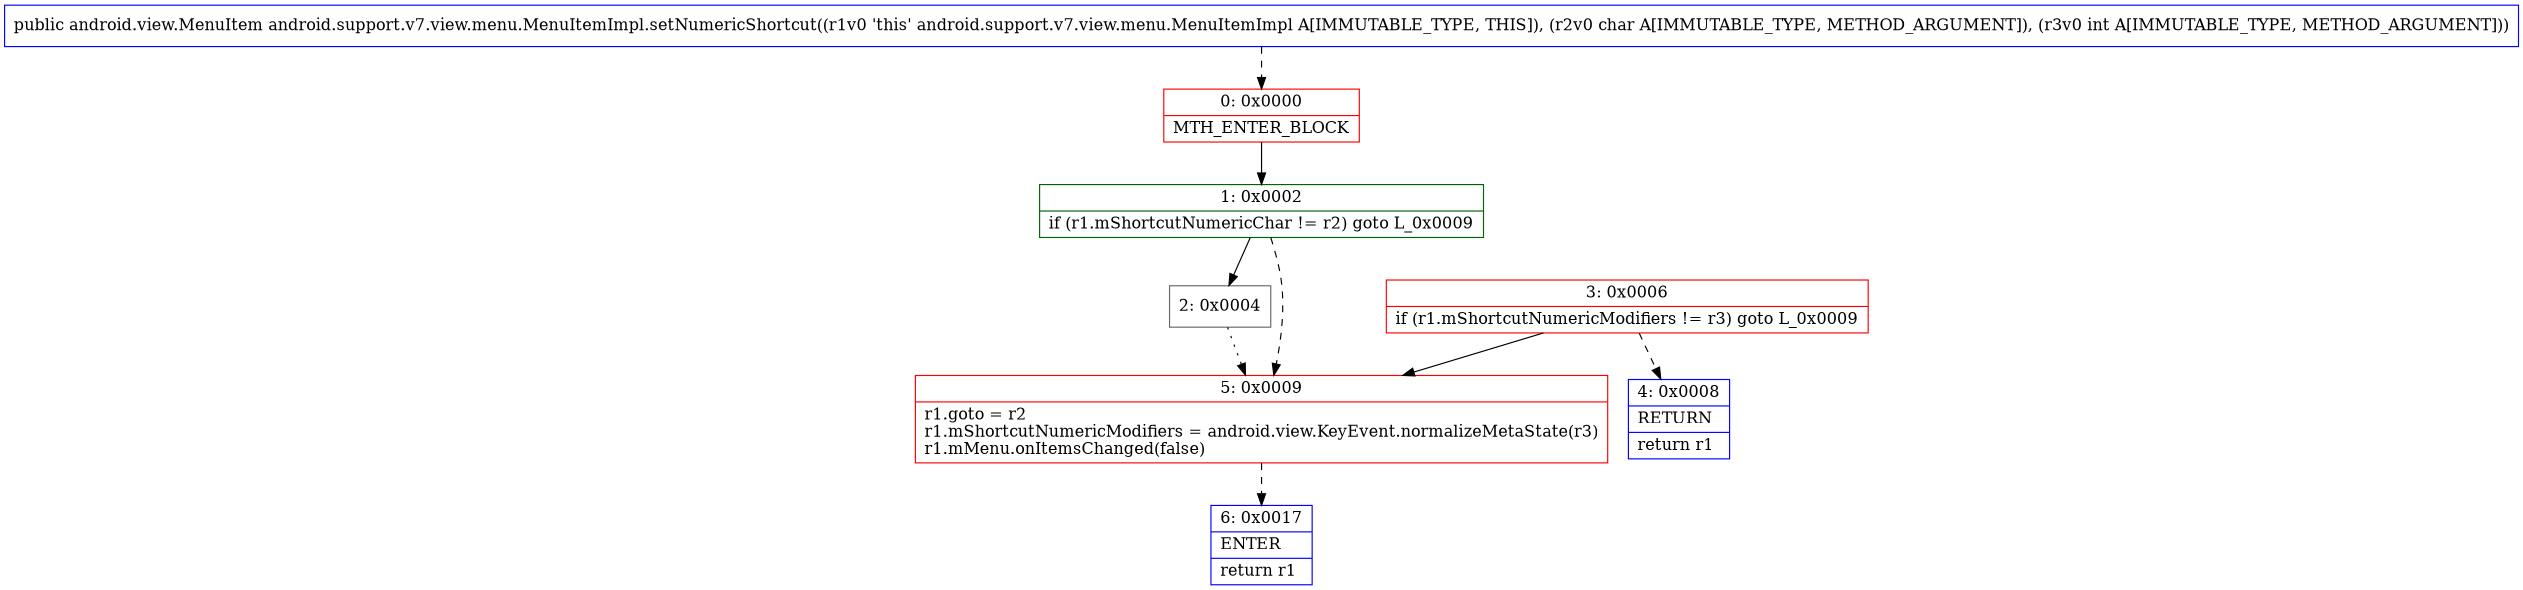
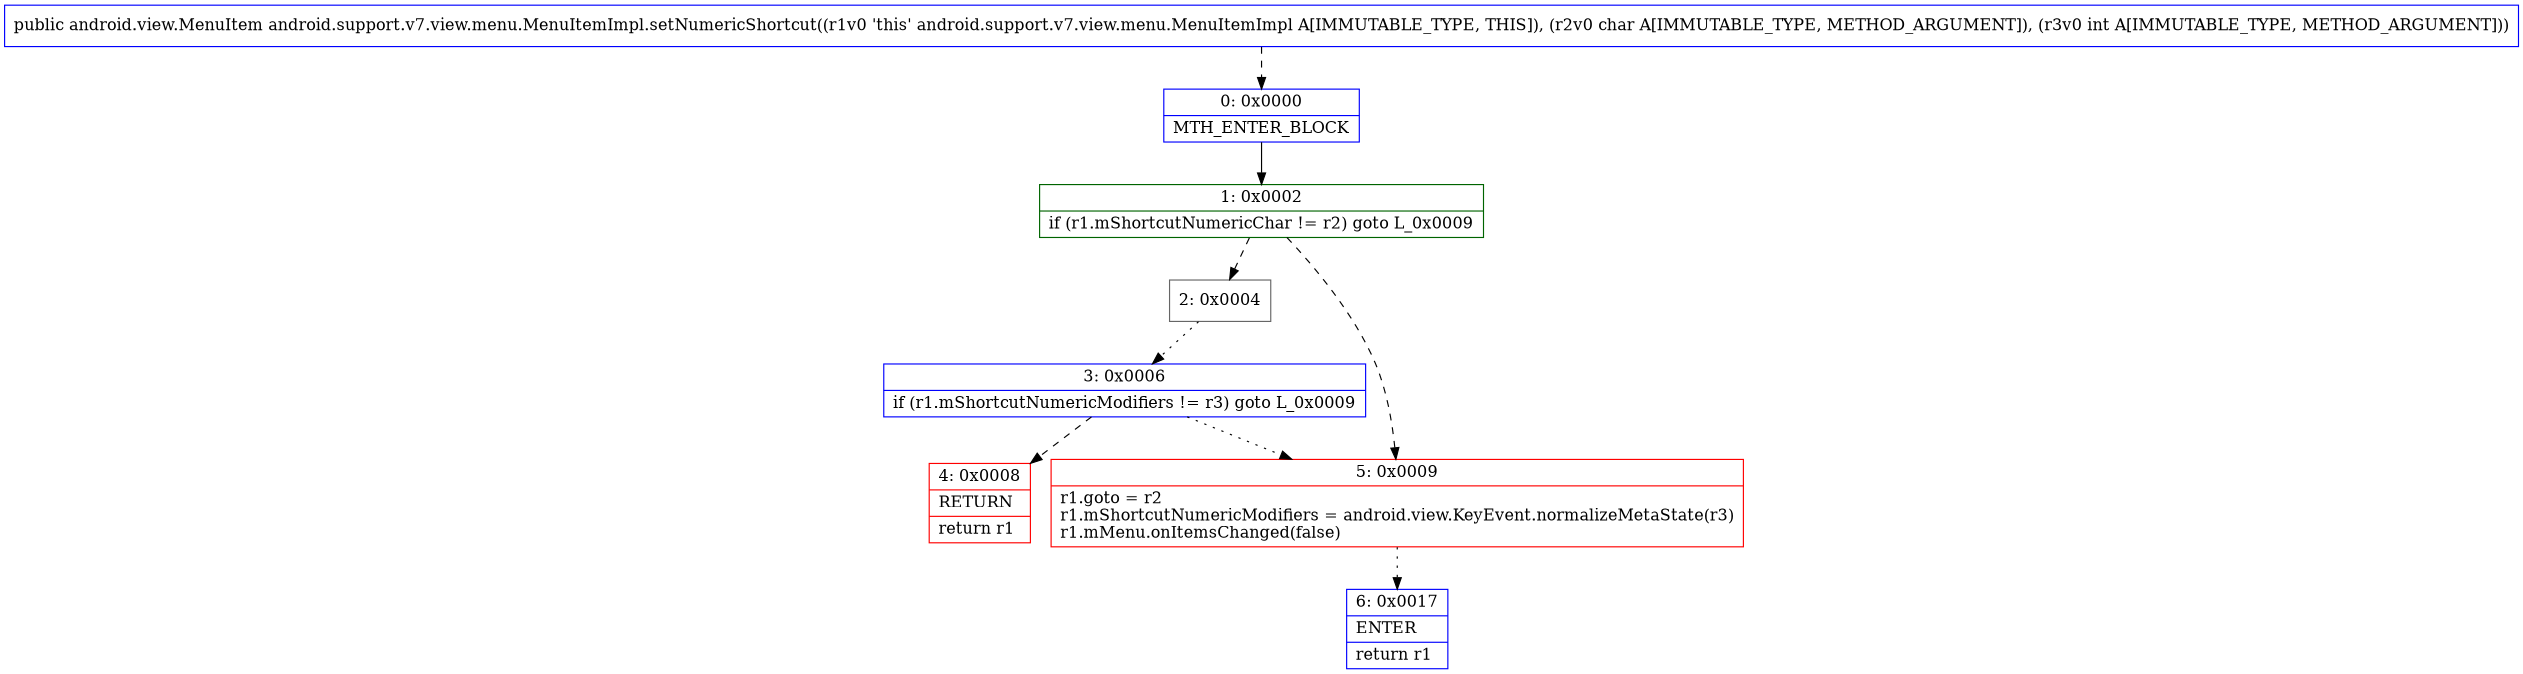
(1262, 116) -> (1262, 116)
(1242, 256) -> (1242, 253)
(1627, 306) -> (1125, 390)
(1234, 346) -> (1180, 339)
(1479, 352) -> (1234, 436)
(1679, 419) -> (980, 503)
(1262, 478) -> (1397, 562)
